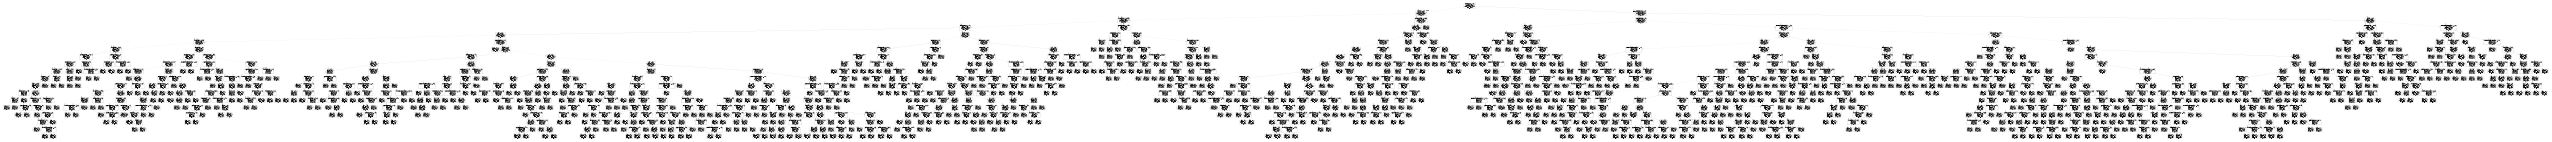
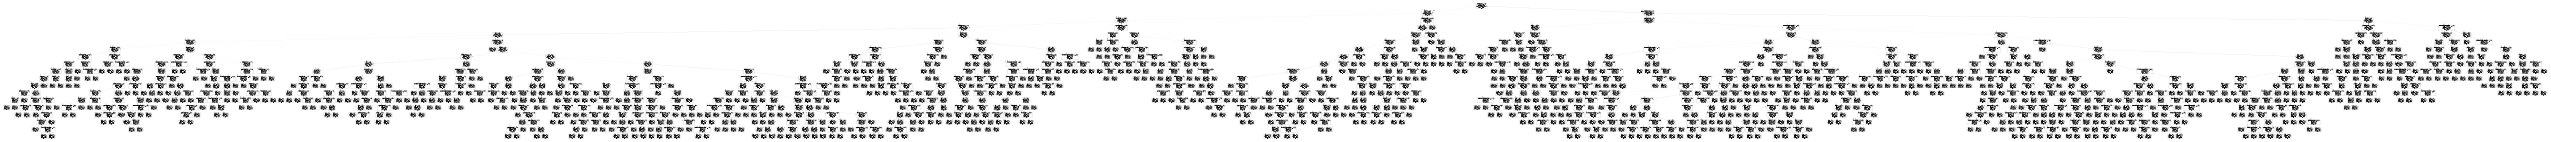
(2002, 86) -> none
none -> (1269, 115)
(816, 136) -> none
none -> (2287, 136)
